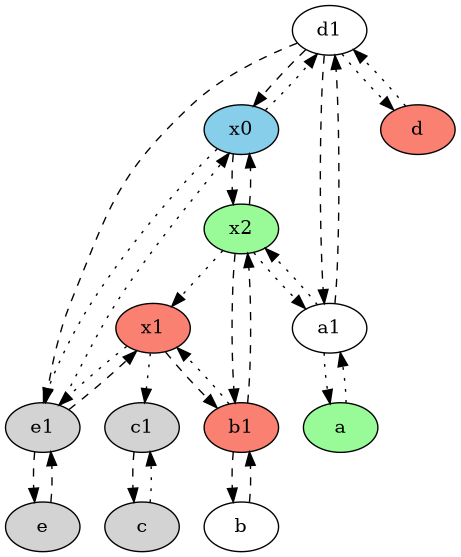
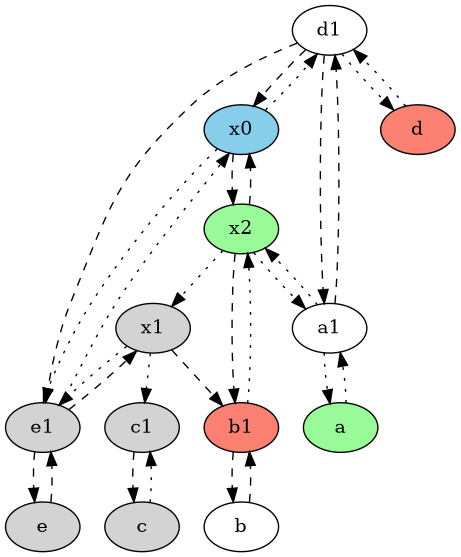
(153, 328) -> (153, 328)
(251, 335) -> (251, 335)
(209, 380) -> none
